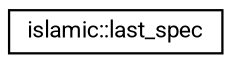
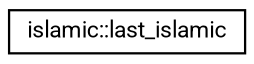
(116, 32) -> (127, 32)
